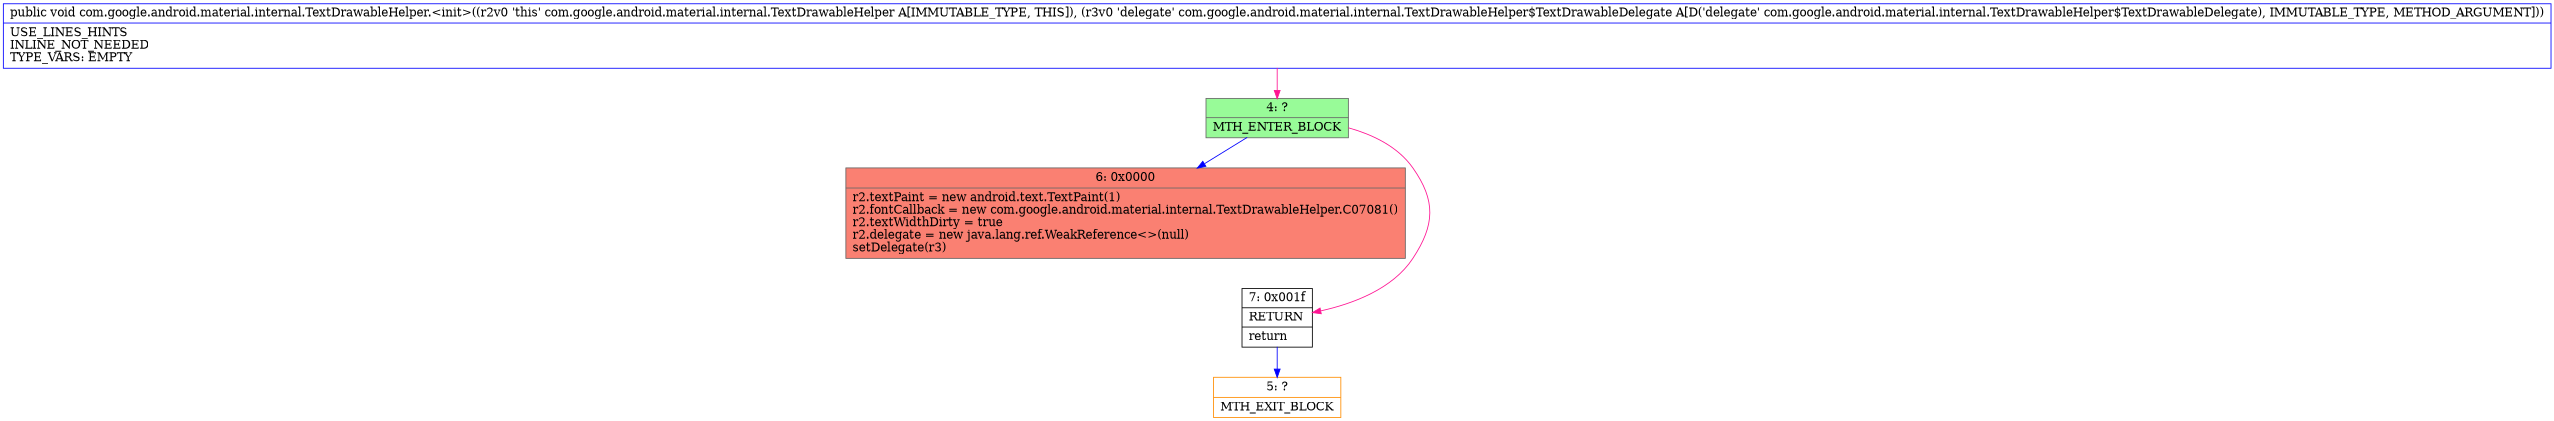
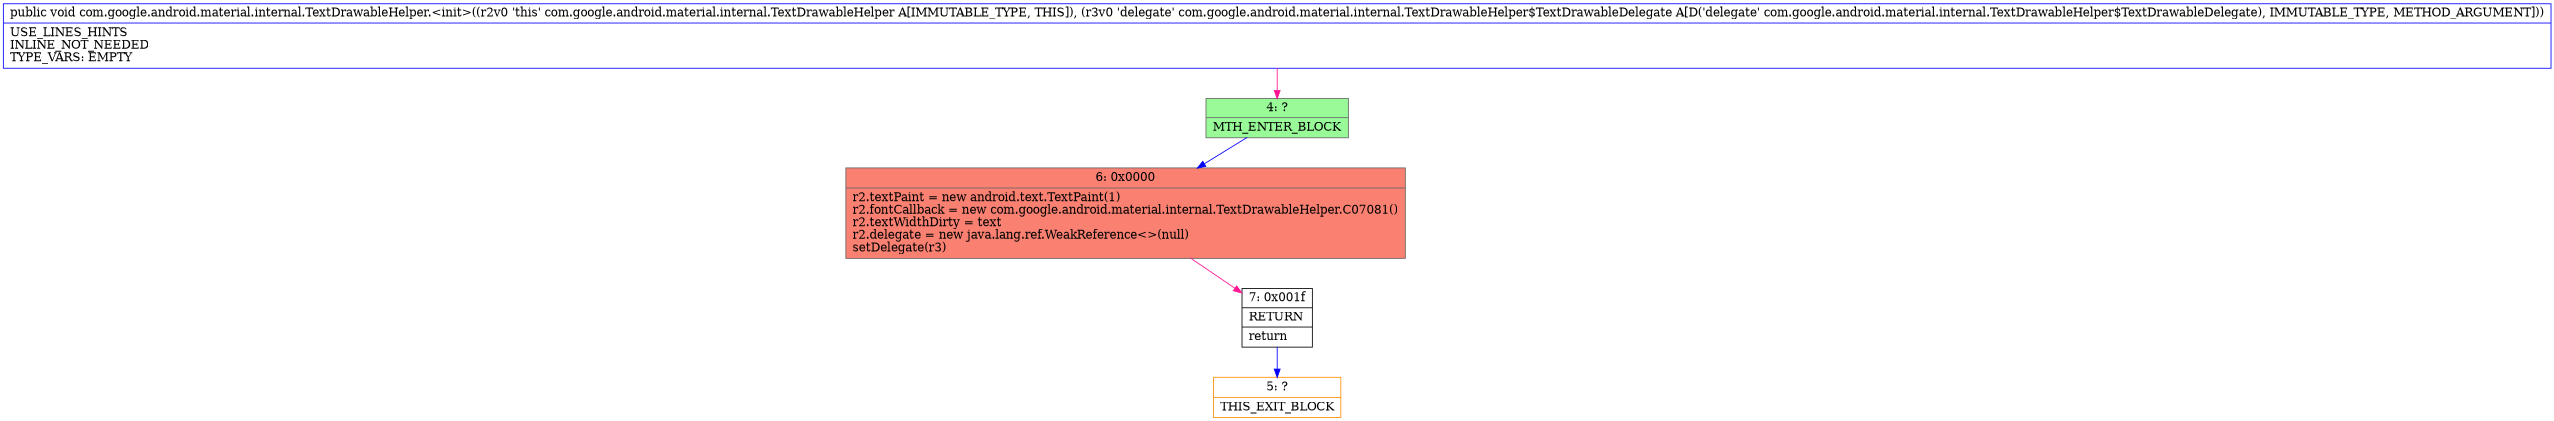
(928, 223) -> (927, 223)
(1427, 228) -> (1213, 273)
(1277, 407) -> (1277, 407)
